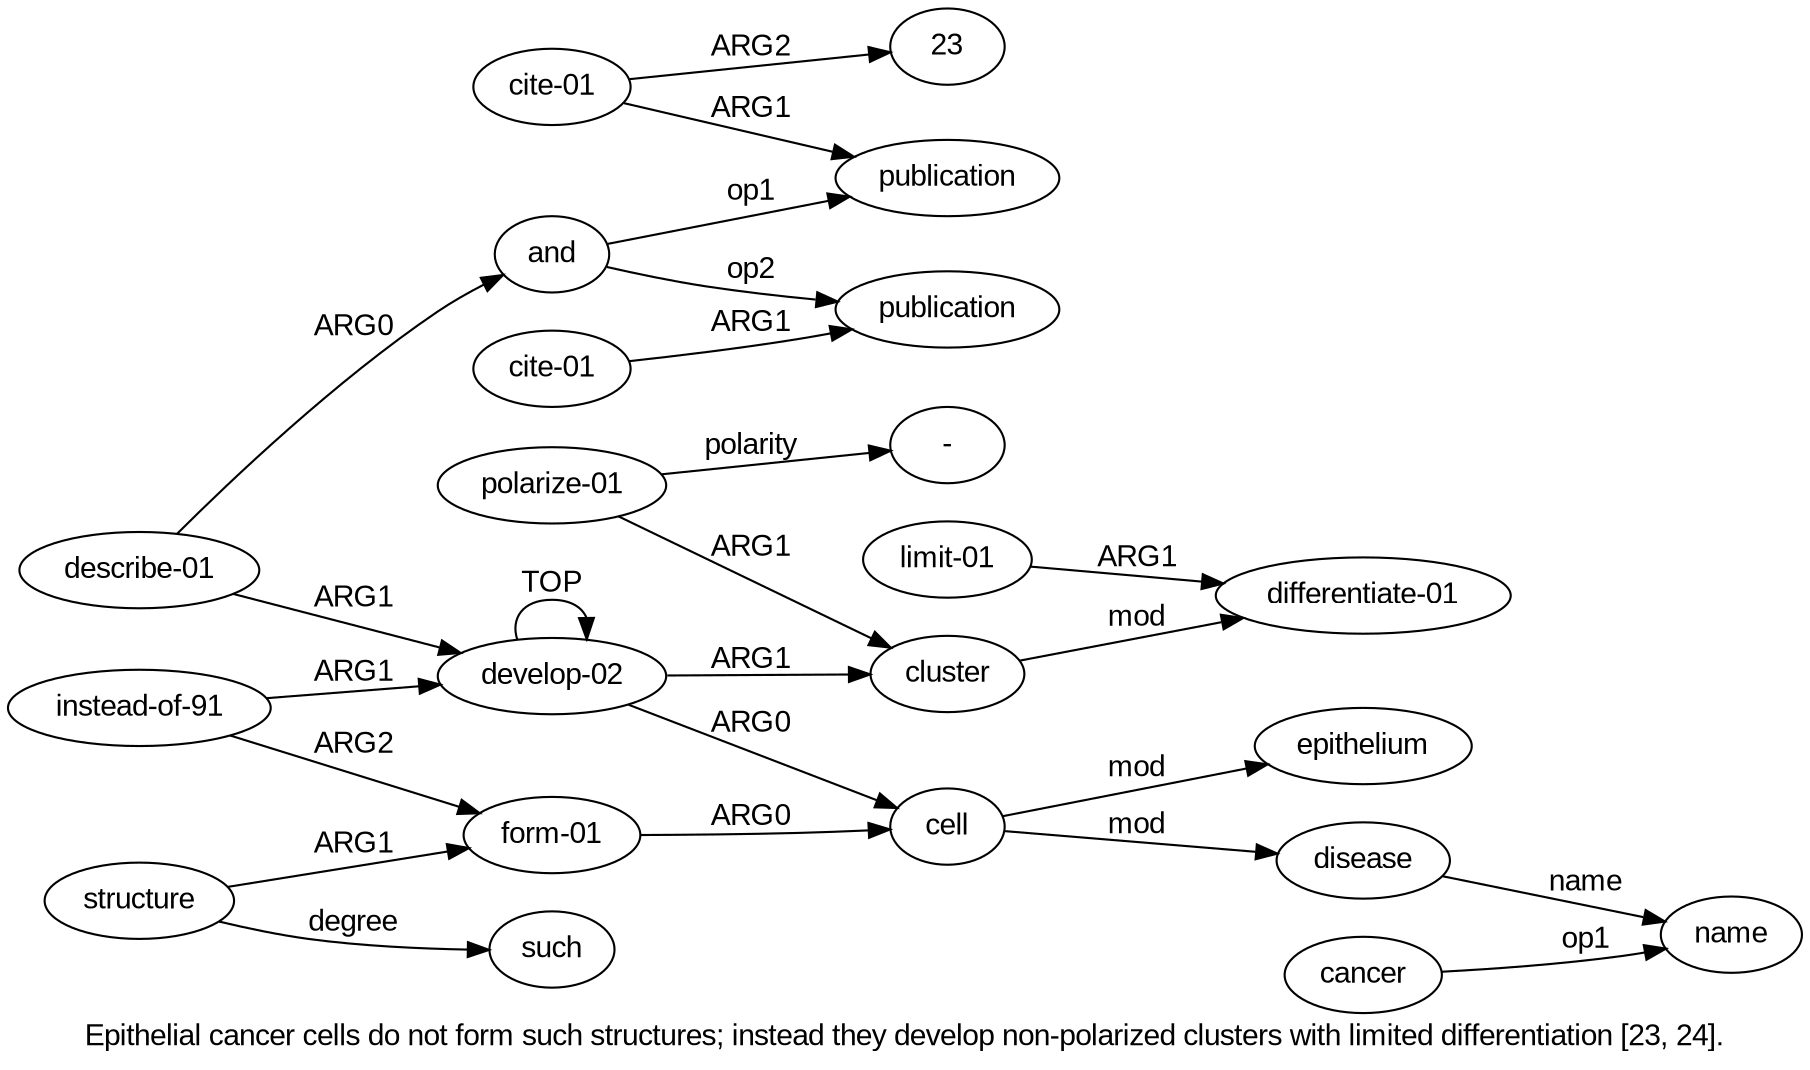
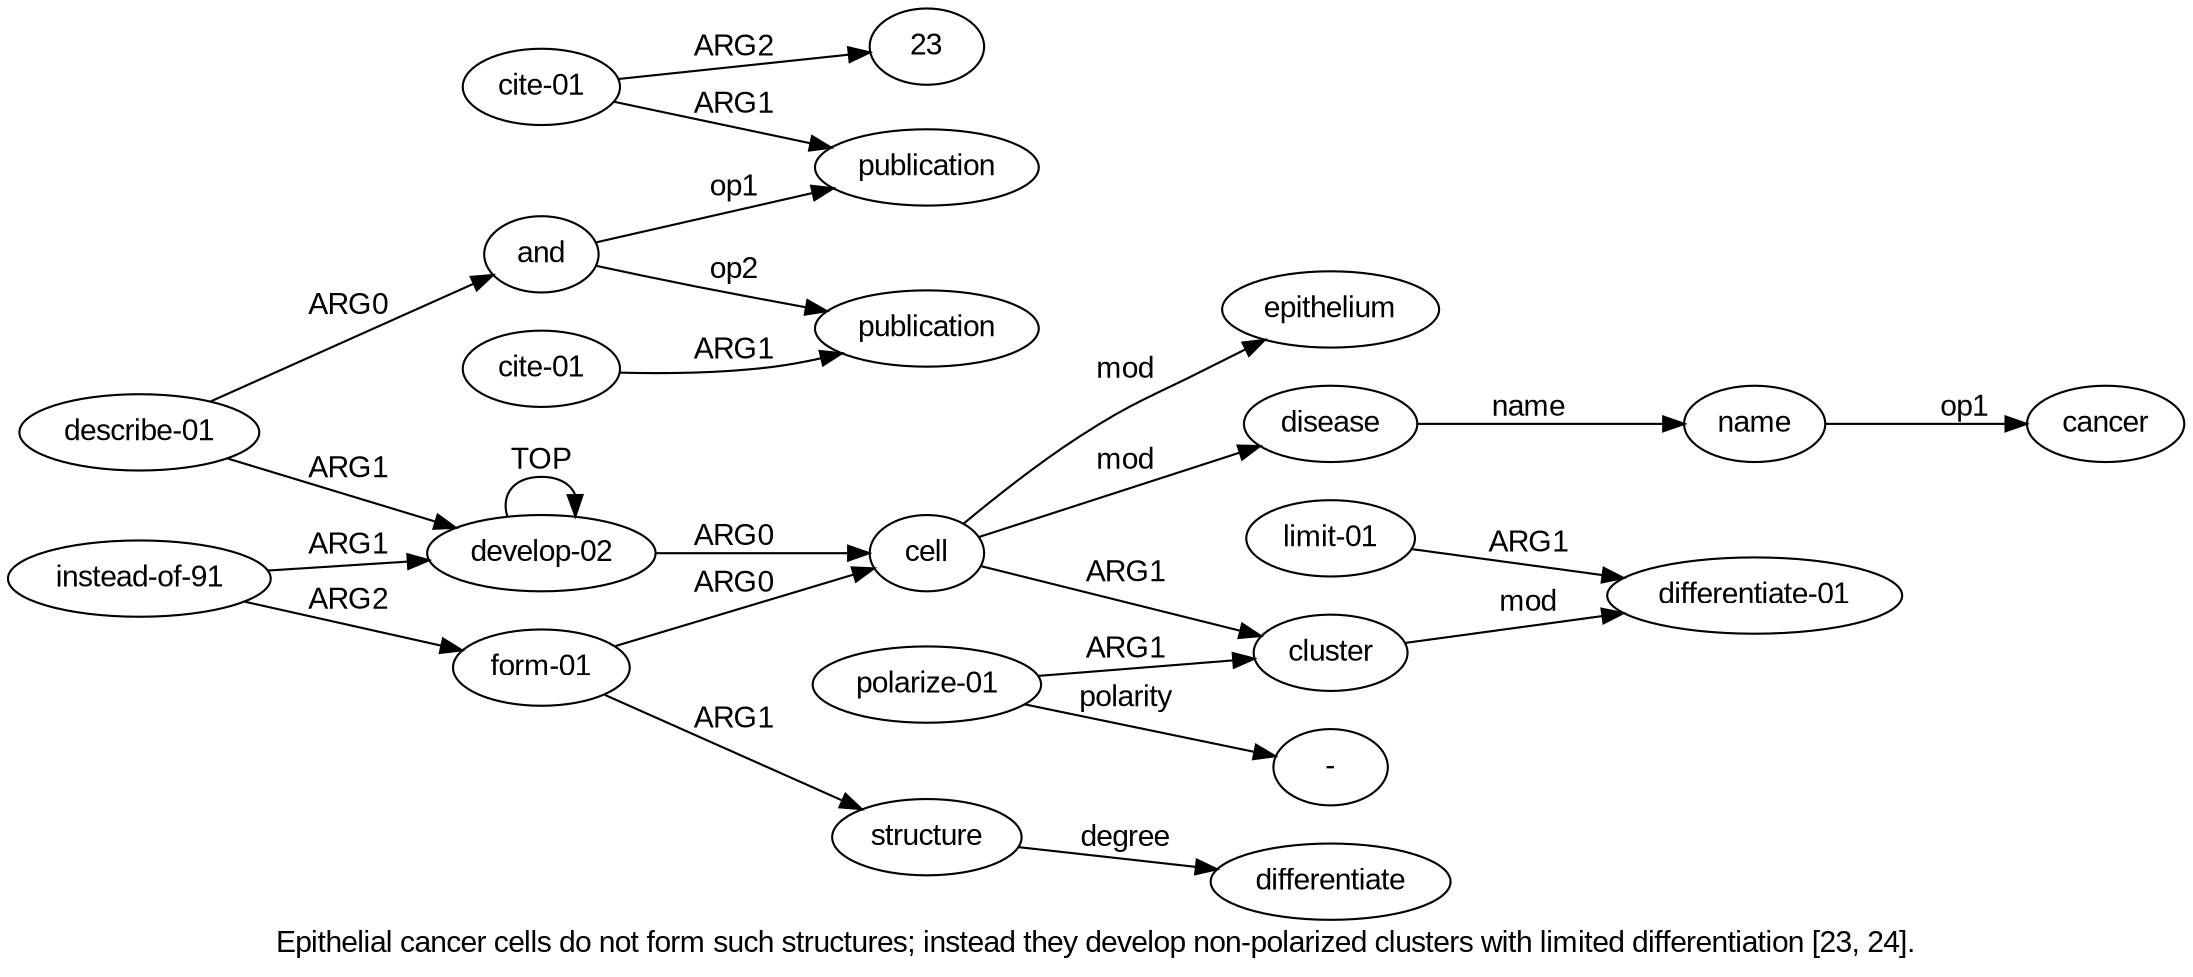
(758, 675) -> (1110, 598)
(338, 869) -> (723, 748)
(552, 950) -> (1331, 882)
(1544, 965) -> (1915, 424)
